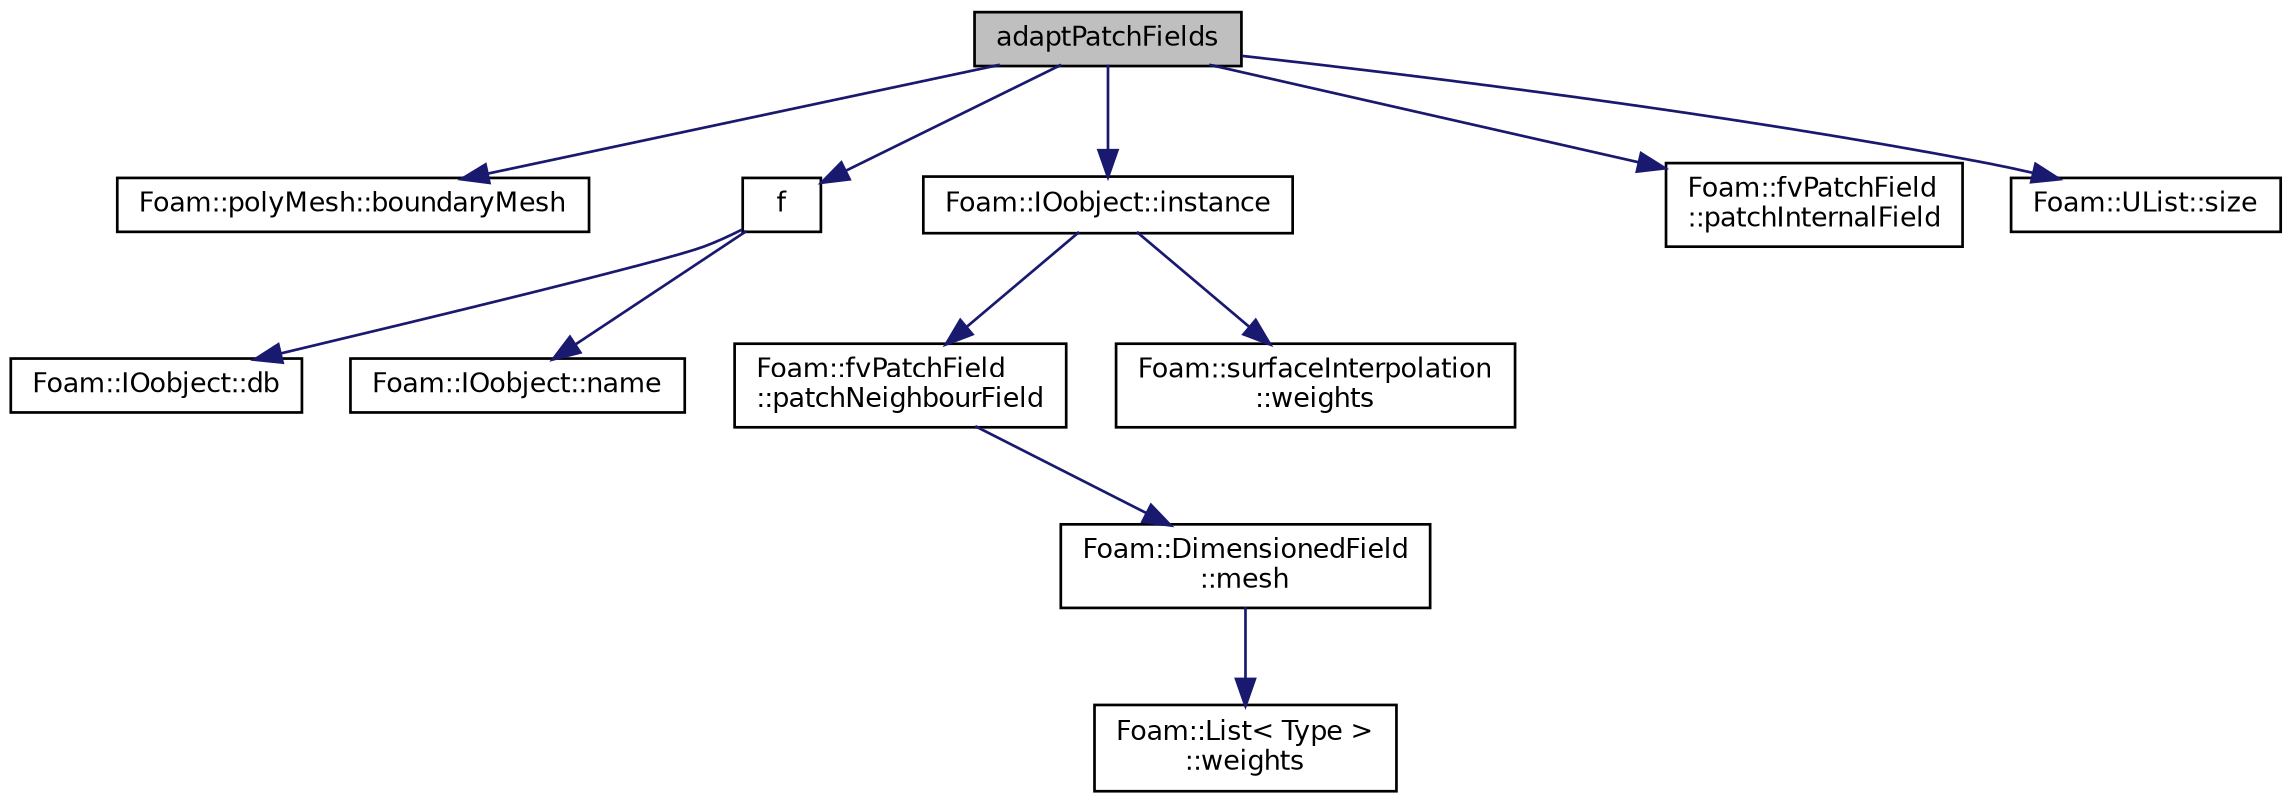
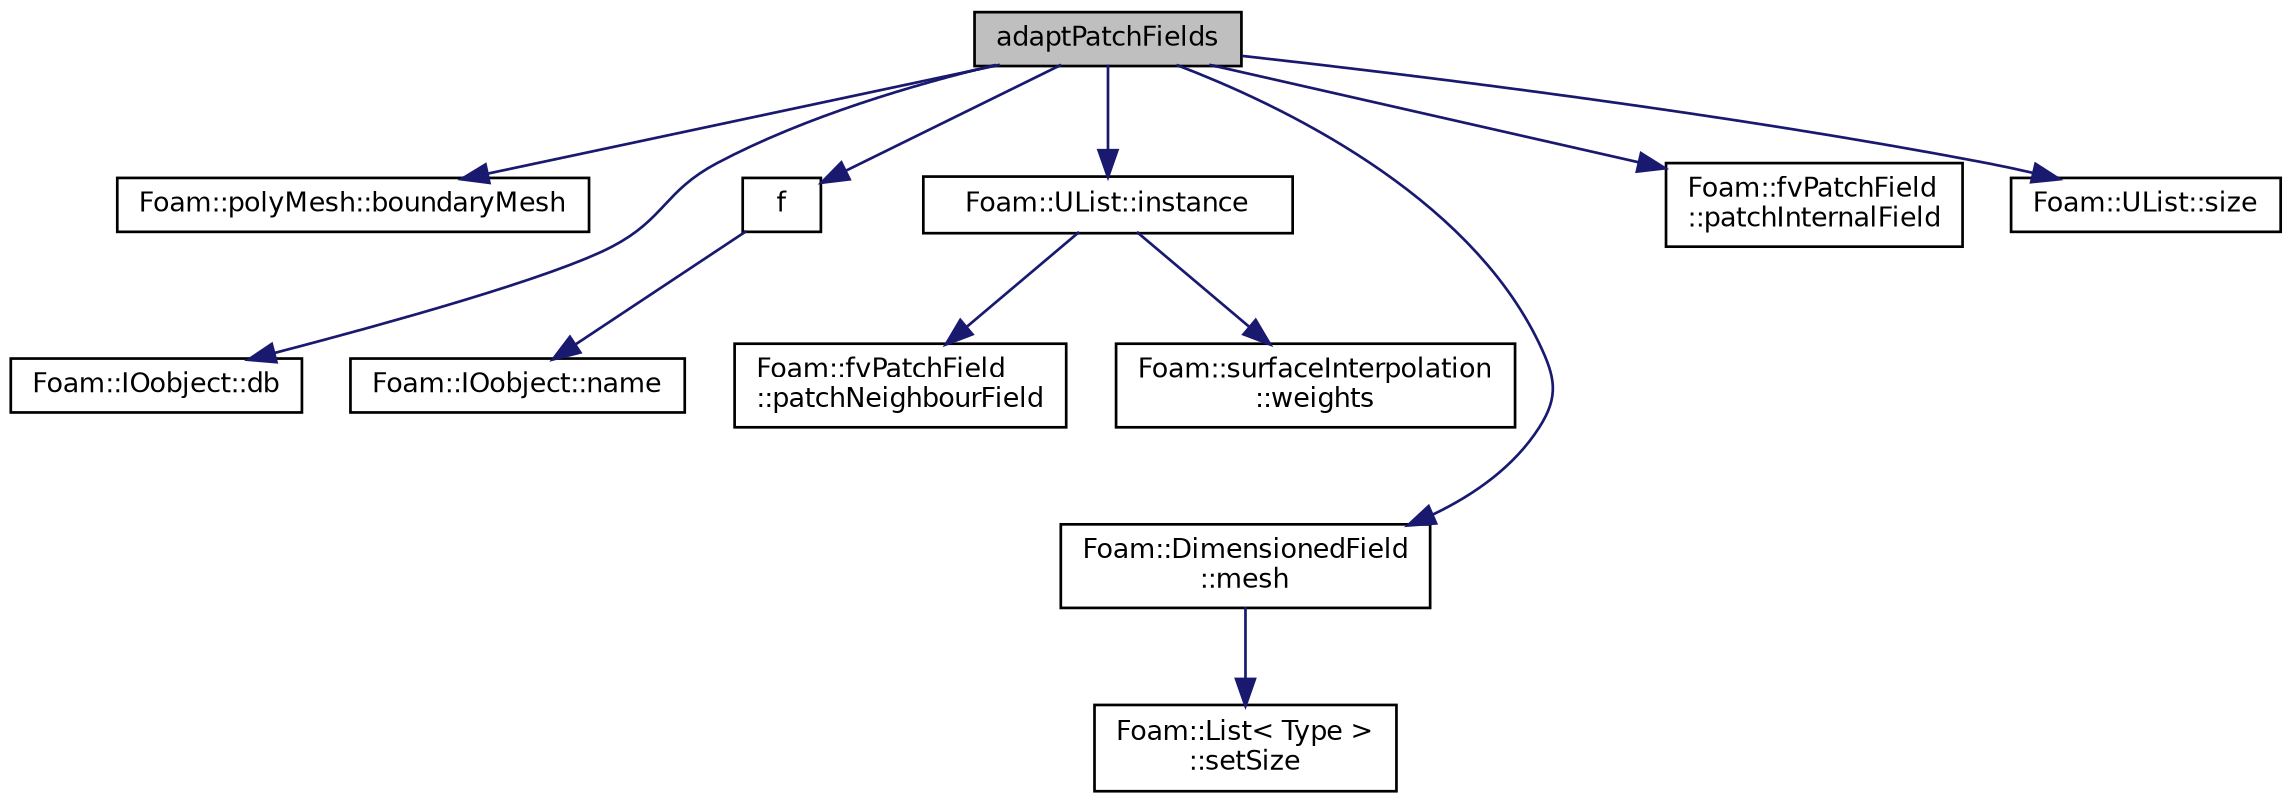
(1108, 205) -> (1108, 205)
(513, 297) -> (644, 225)
(1061, 470) -> (1470, 246)
(1245, 748) -> (1245, 748)
